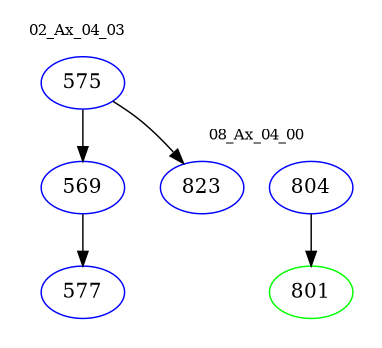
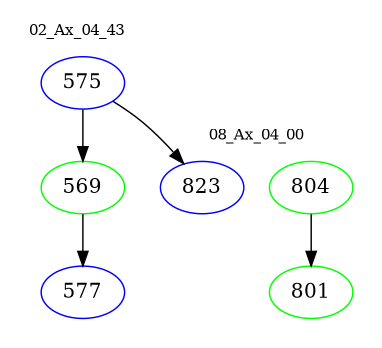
(77, 31) -> (77, 31)
(83, 188) -> (83, 188)
(311, 188) -> (311, 188)
